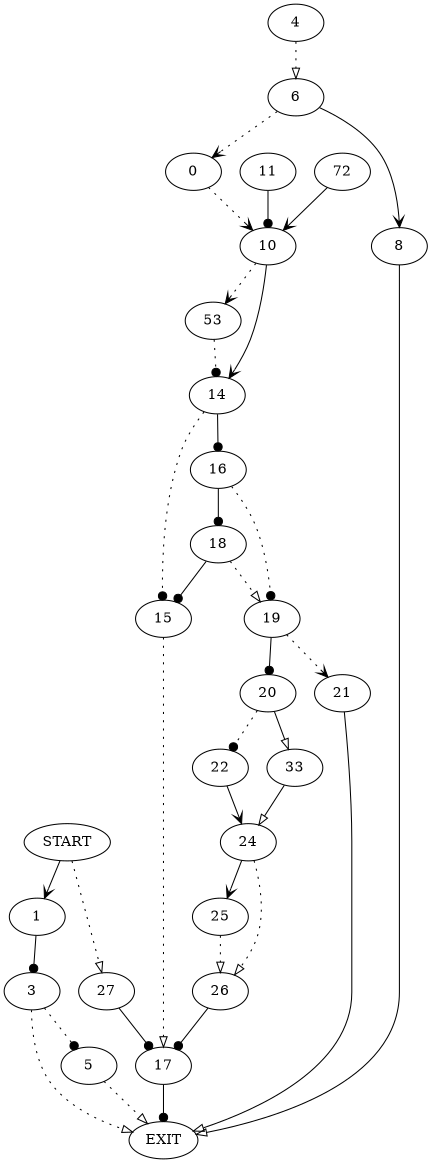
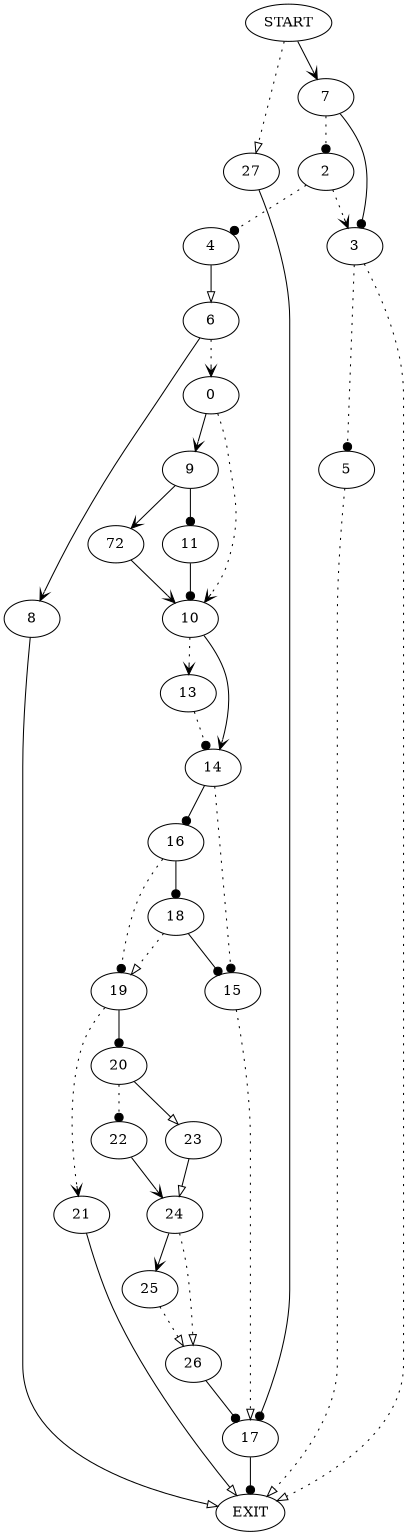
(296, 55) -> (211, 278)
none -> (326, 172)
(213, 321) -> (188, 693)
none -> (190, 470)
(295, 768) -> (193, 1140)
(37, 917) -> (326, 97)
